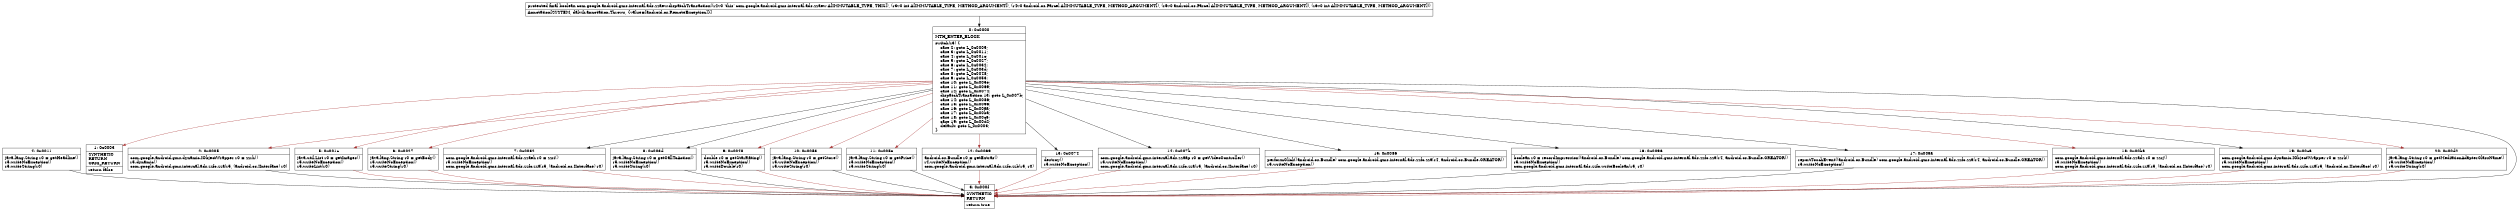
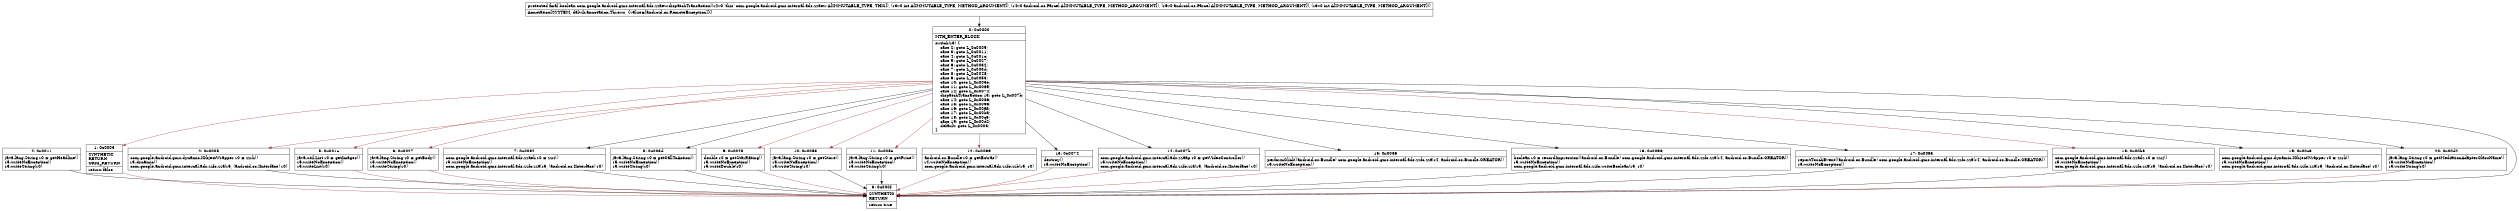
(1714, 102) -> (1714, 102)
(772, 187) -> (723, 185)
(1673, 189) -> (1695, 189)
(1621, 193) -> (493, 194)
